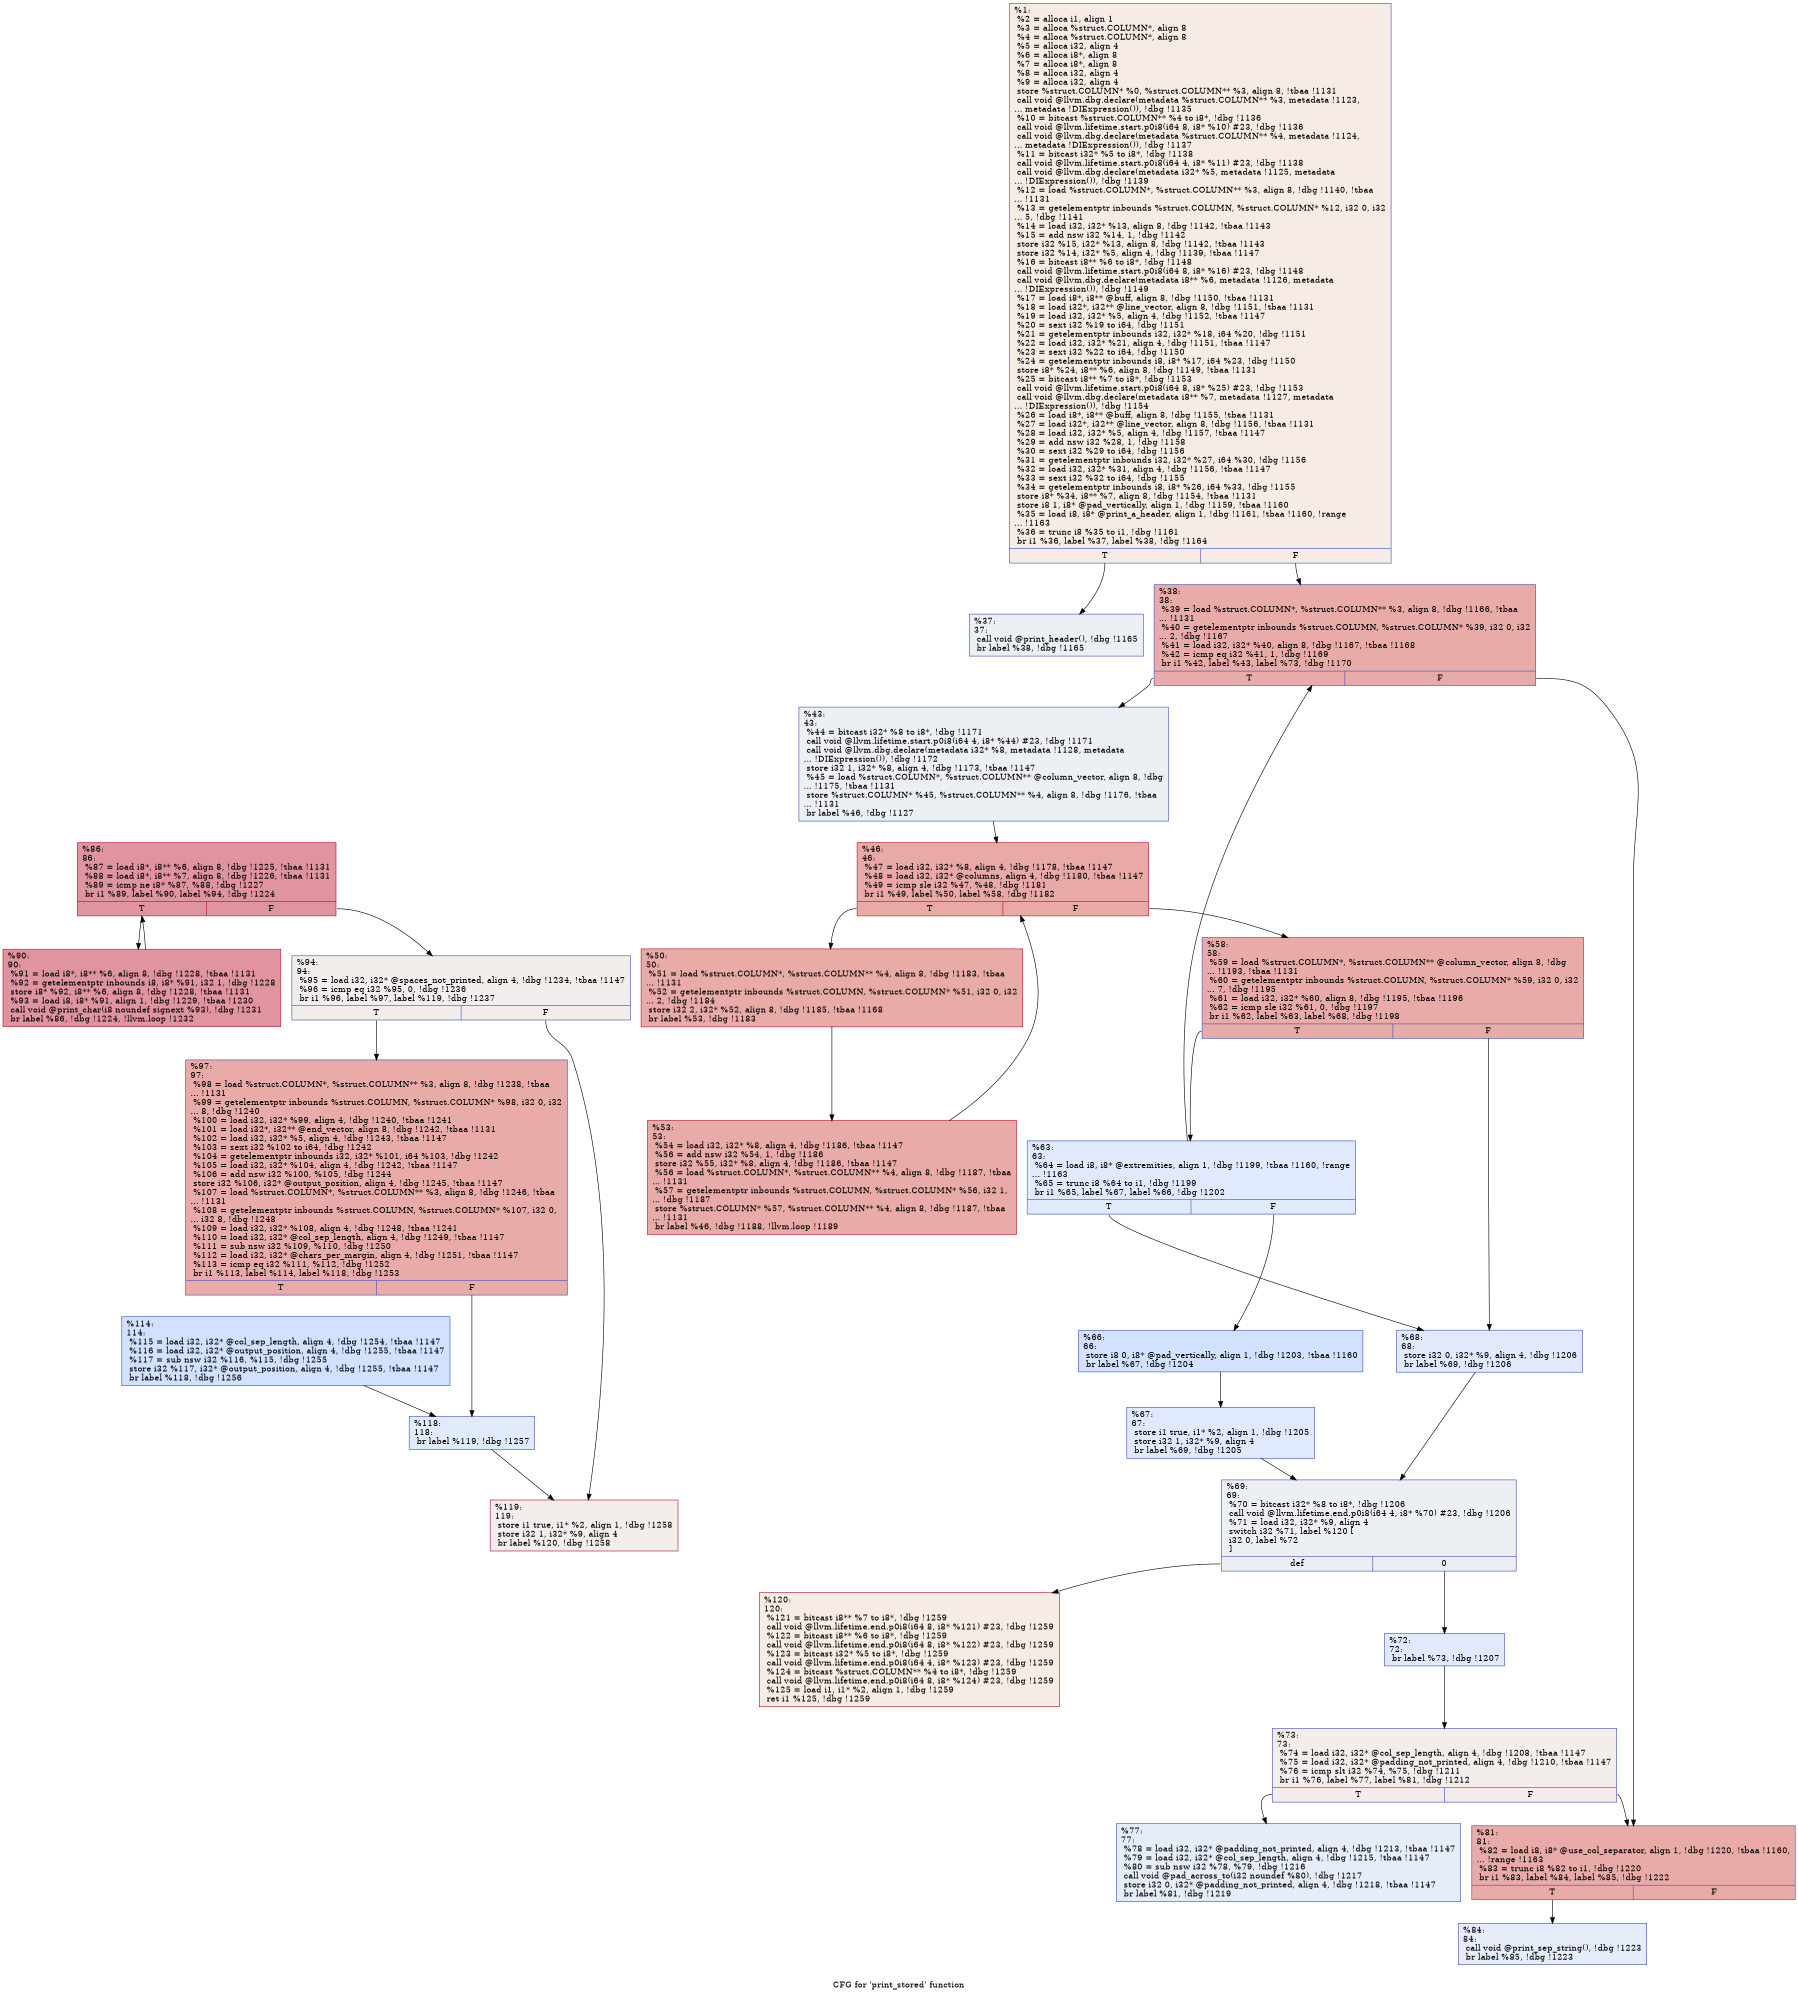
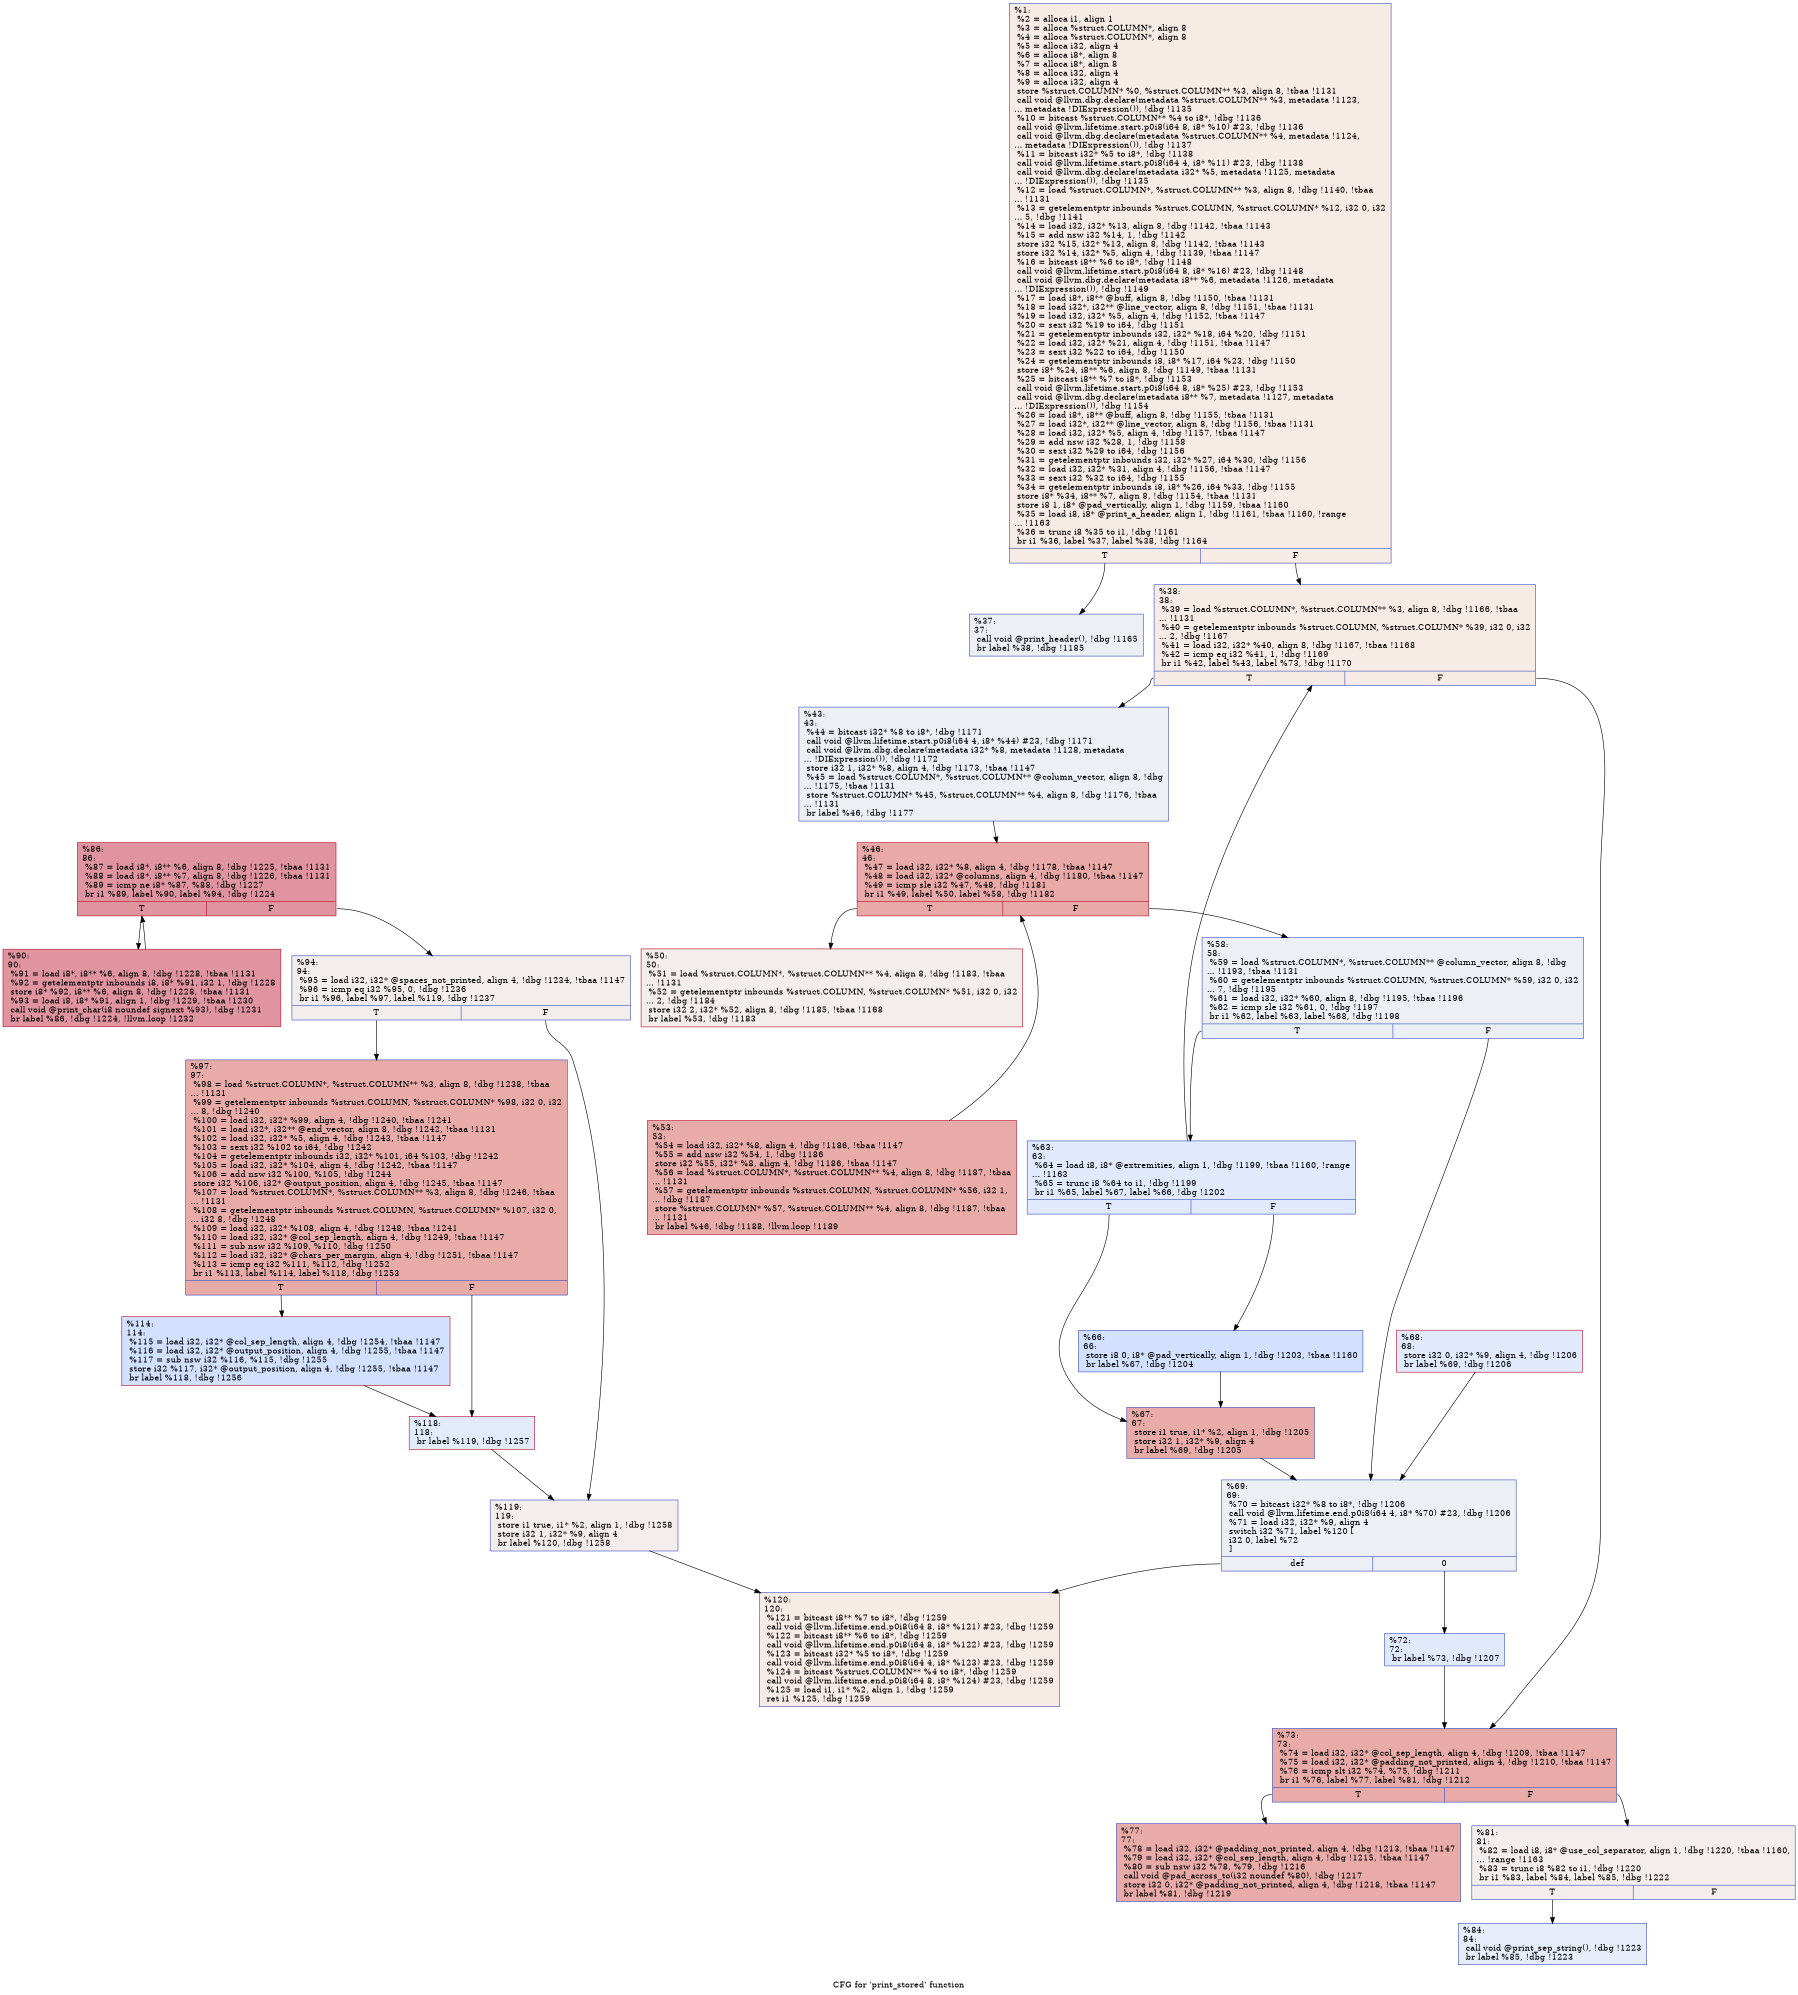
(1082, 181) -> (1082, 181)
(1345, 635) -> (1345, 635)
(1029, 648) -> (1029, 648)
(859, 813) -> (859, 813)
(832, 988) -> (832, 988)
(1393, 988) -> (1393, 988)
(832, 1071) -> none
(738, 1155) -> (738, 1155)
(1489, 1181) -> (1414, 1252)
(1634, 1219) -> (1601, 1198)
(1253, 1275) -> (1064, 1326)
none -> (281, 1303)
(286, 1351) -> (286, 1351)
(1490, 1351) -> (1490, 1351)
(472, 1433) -> (472, 1433)
(1221, 1433) -> (1221, 1433)
(584, 1526) -> (584, 1526)
none -> (702, 1571)
(909, 1650) -> (909, 1650)
(1445, 1765) -> (1445, 1765)
(1289, 1863) -> (1289, 1863)
(1634, 1863) -> (1634, 1863)
